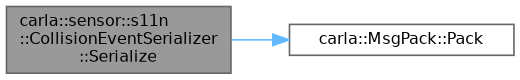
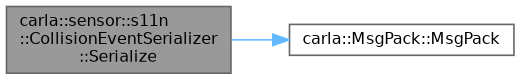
(402, 40) -> (402, 40)
